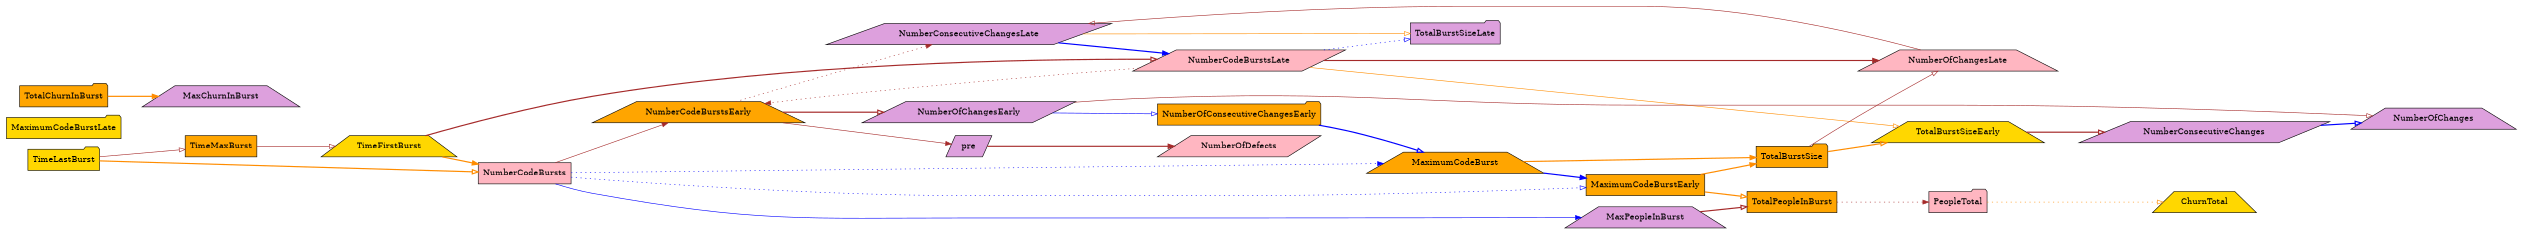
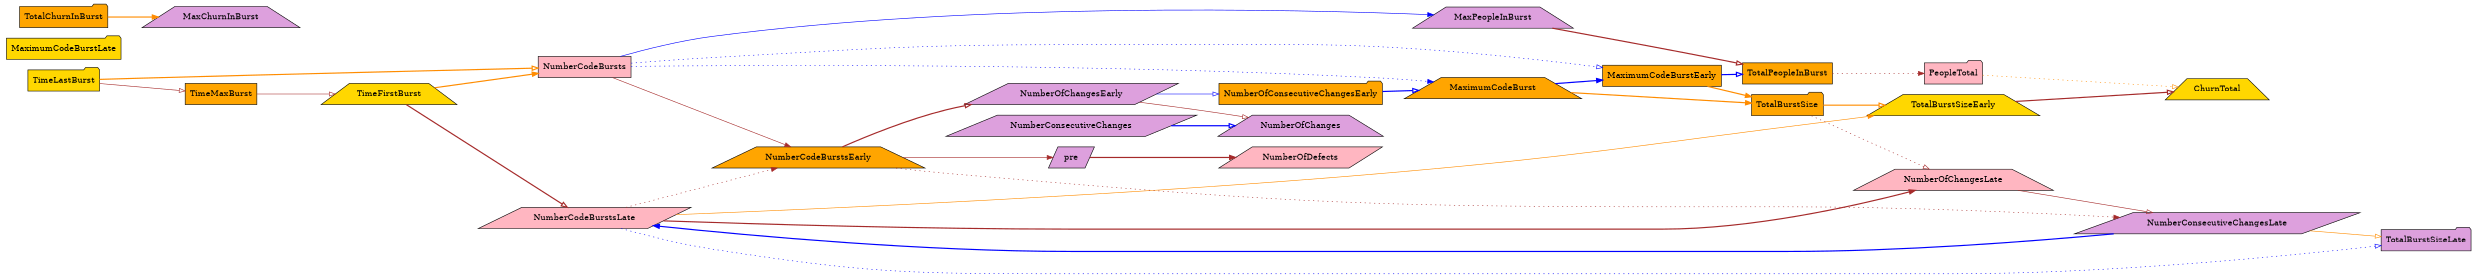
(1601, 97) -> (1273, 182)
(1870, 109) -> (1868, 141)
(2063, 132) -> (2091, 97)
(1723, 194) -> (1729, 75)
